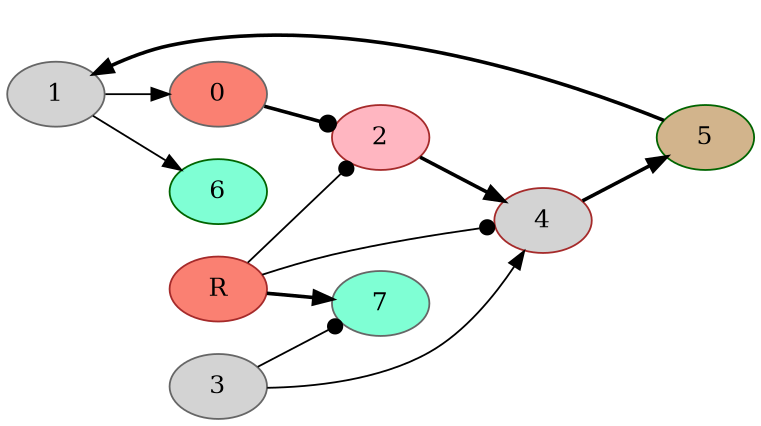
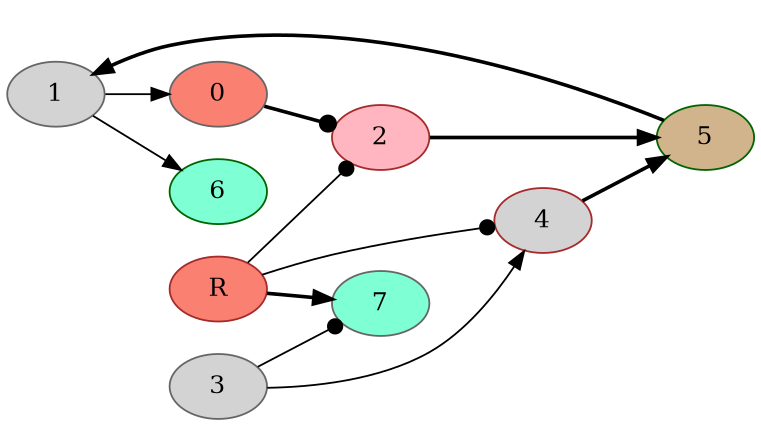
(454, 175) -> (534, 137)
